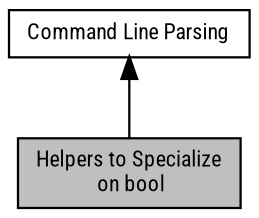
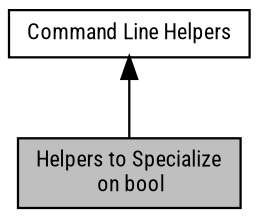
(129, 34) -> (129, 34)
